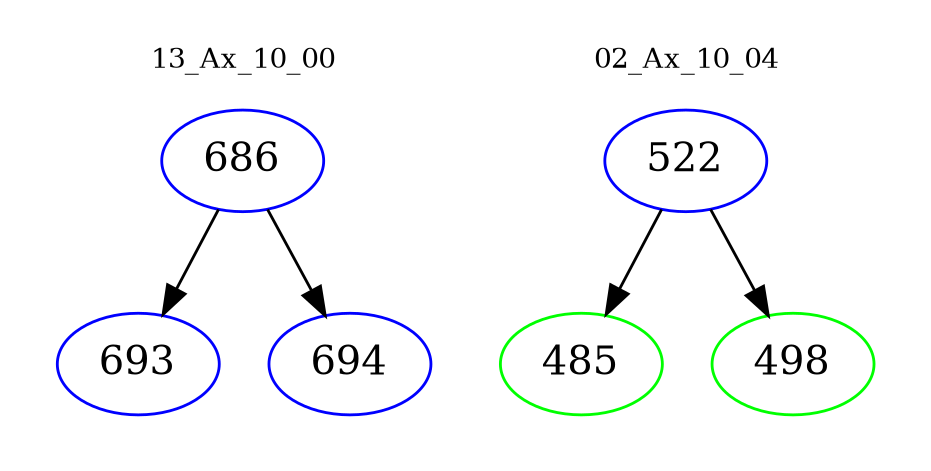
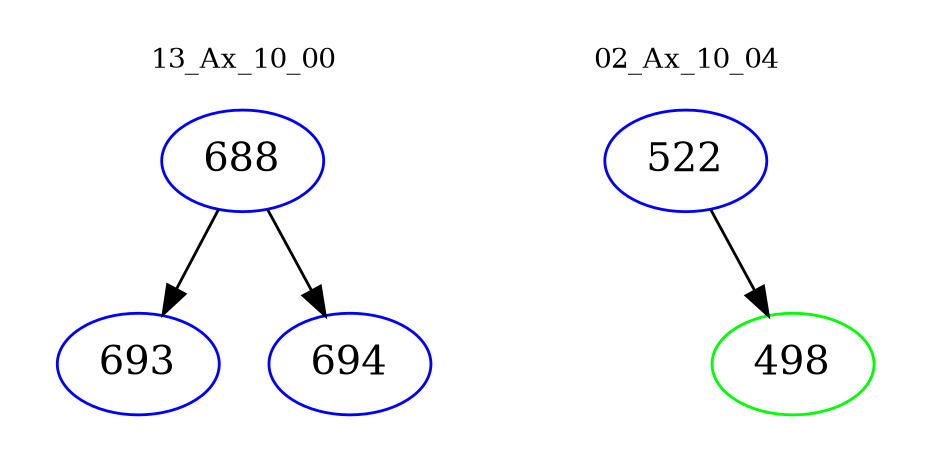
(243, 161) -> (243, 161)
(581, 364) -> none
